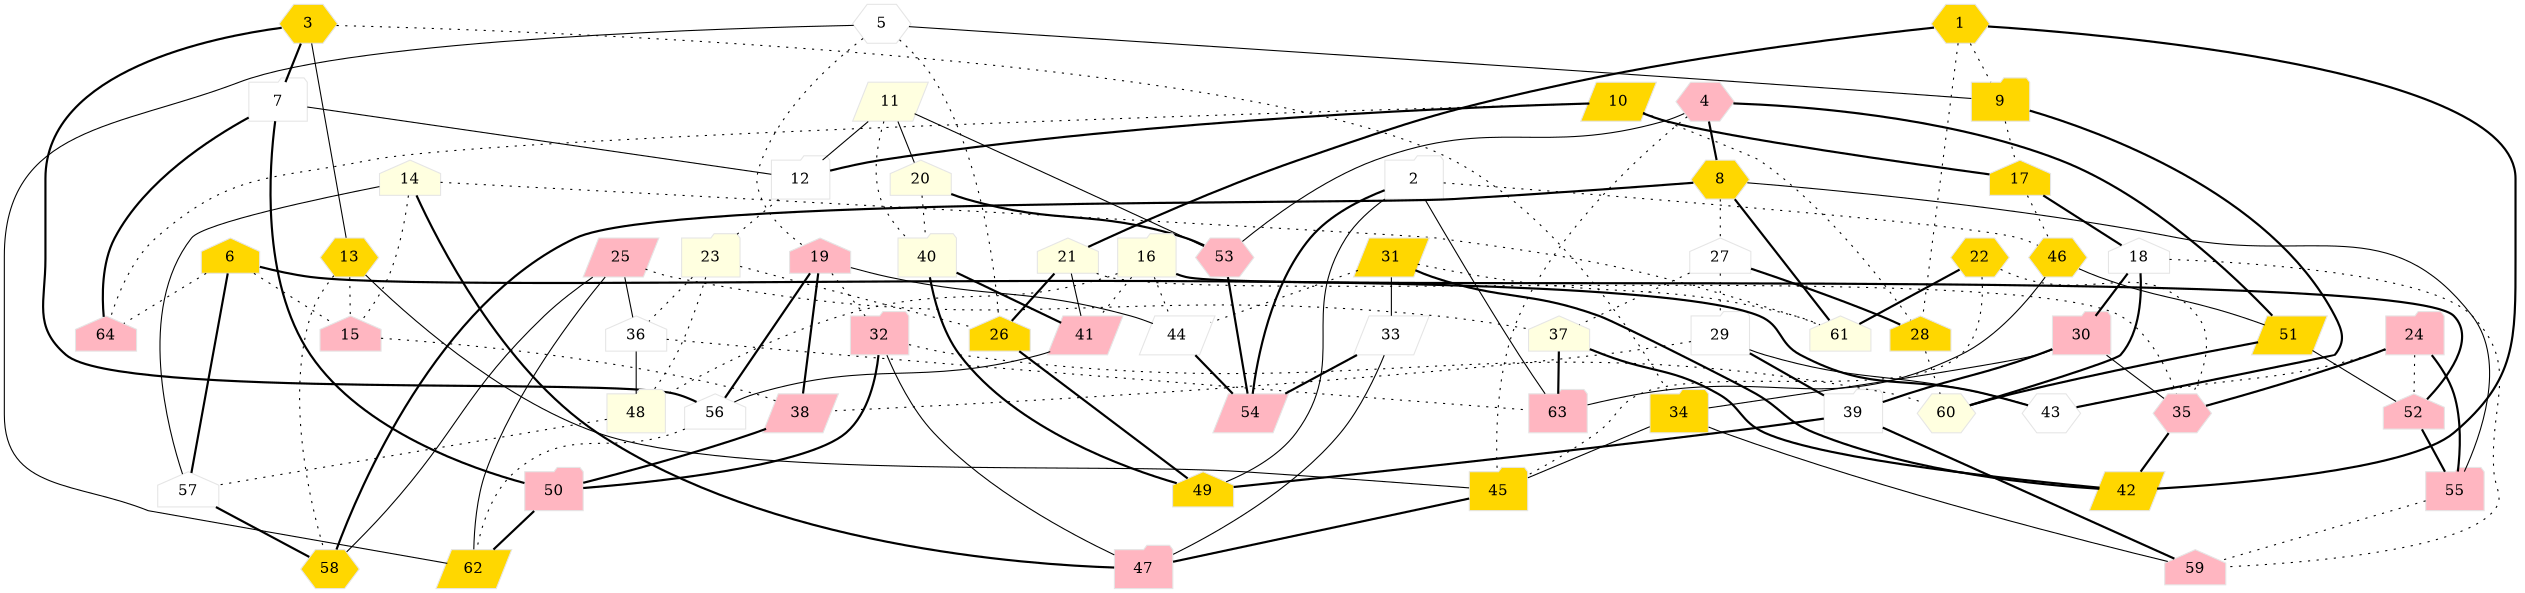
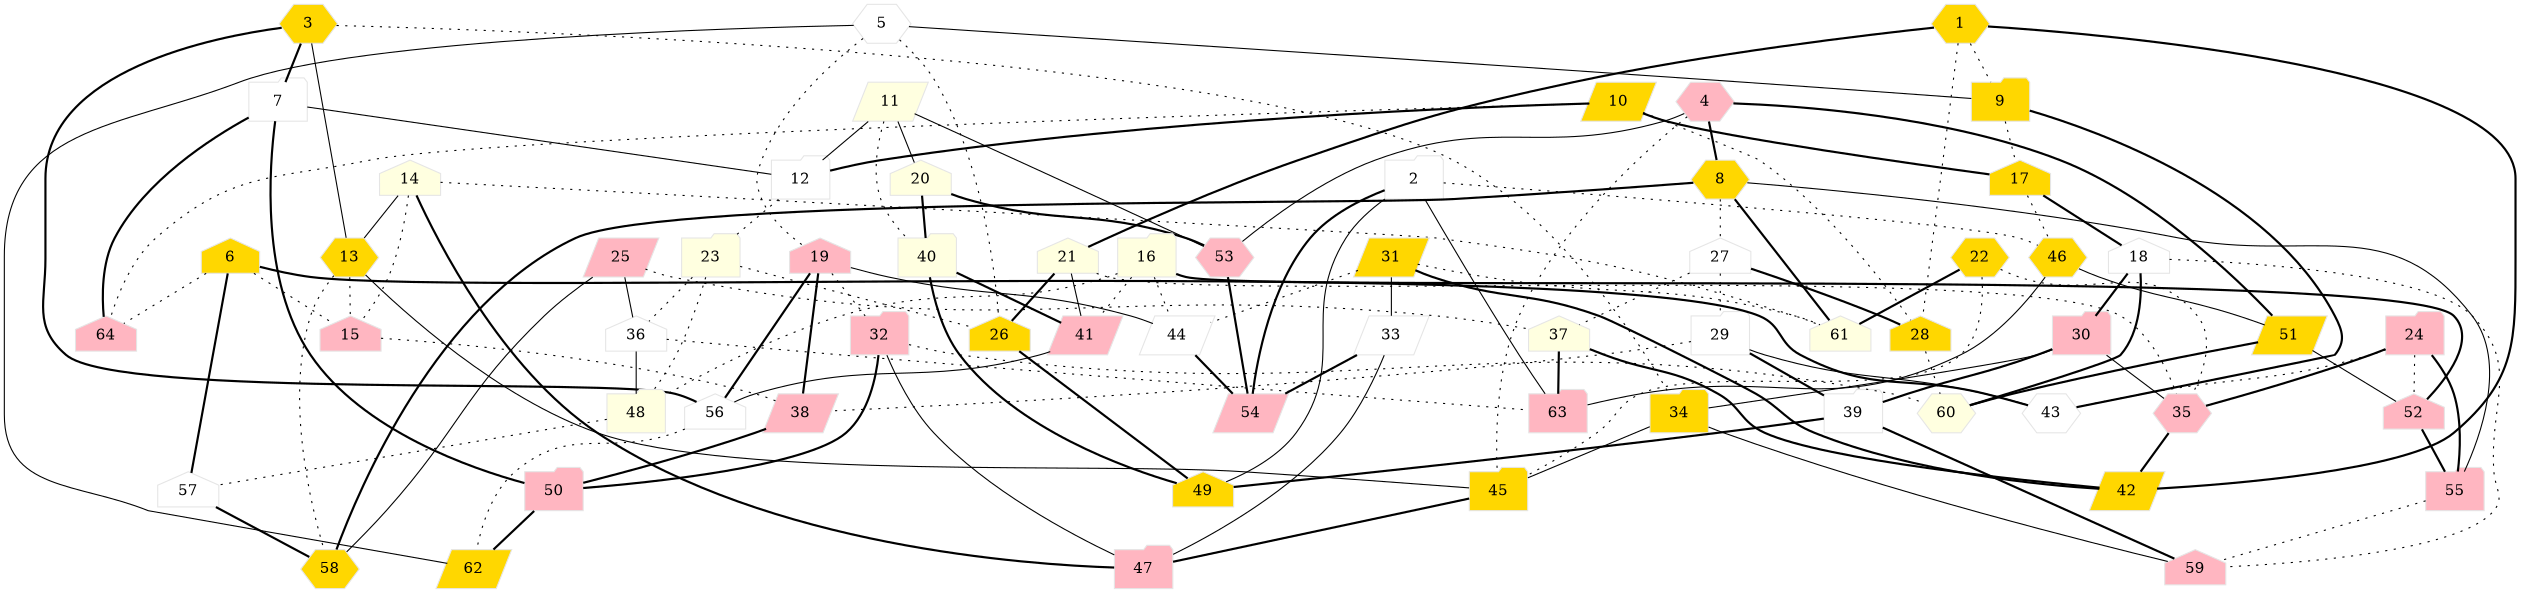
(924, 217) -> (924, 217)
(179, 259) -> (381, 217)
(518, 404) -> none
